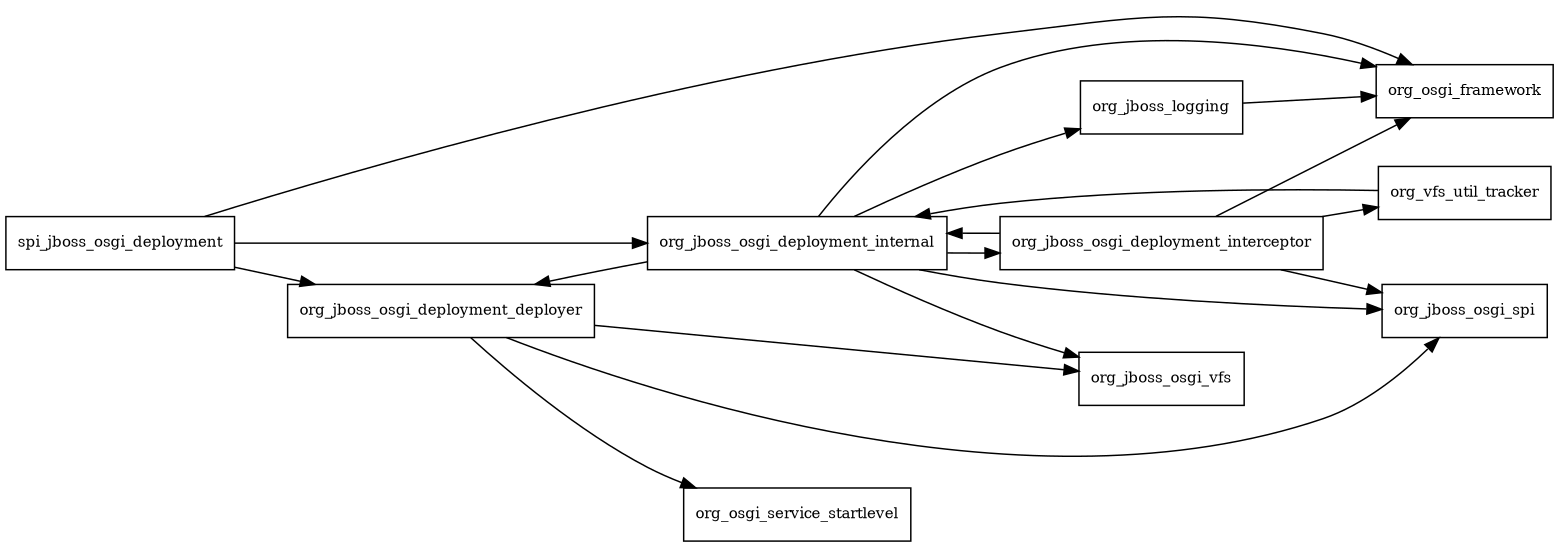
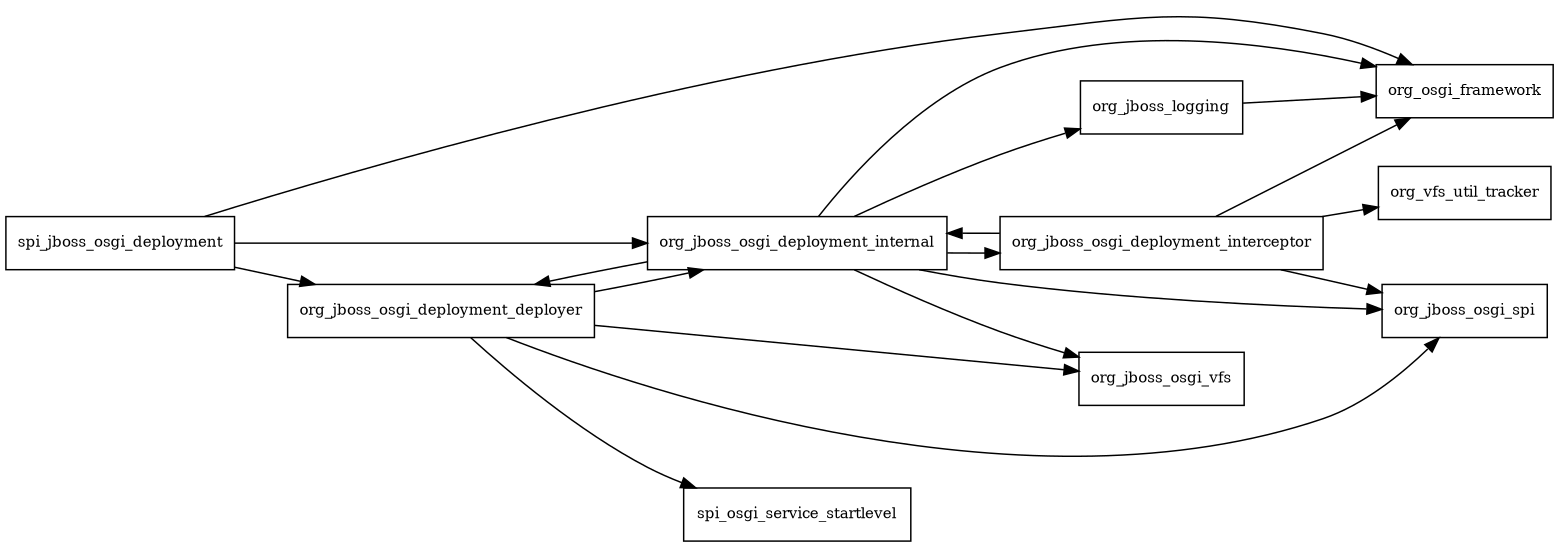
(1154, 192) -> (642, 283)
(797, 515) -> (797, 515)
